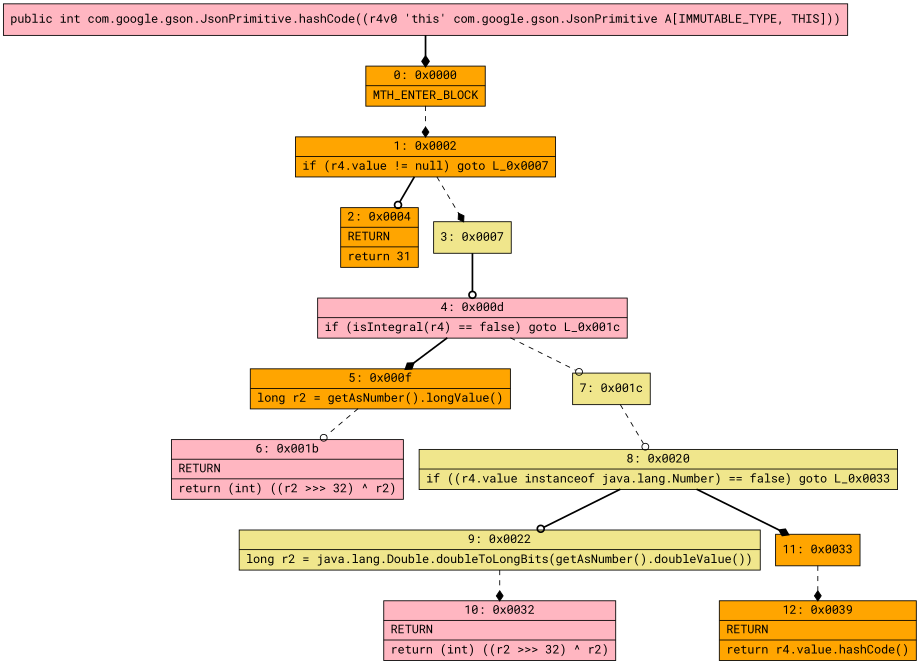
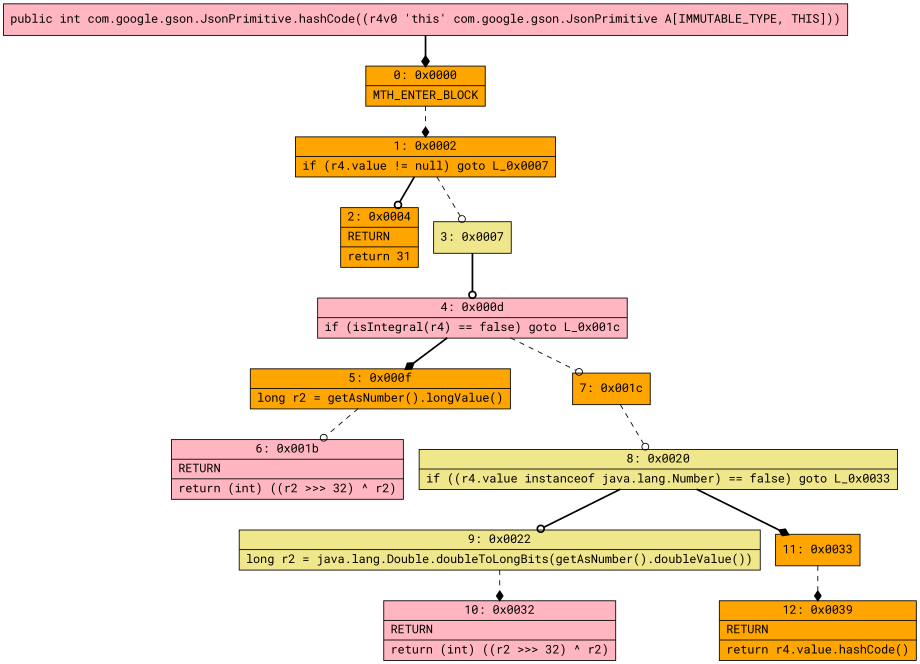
(448, 196) -> (448, 196)
(611, 389) -> (611, 389)
